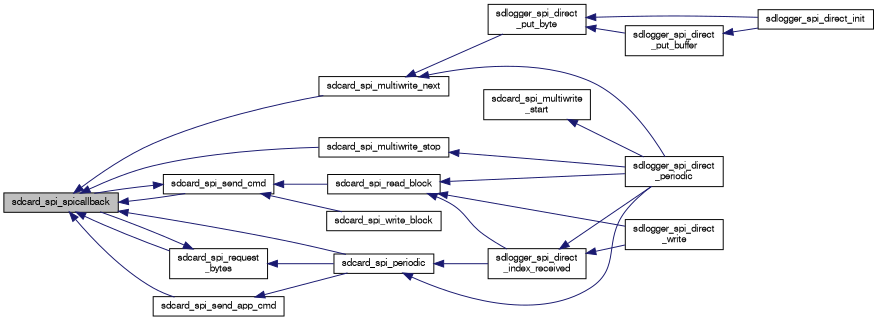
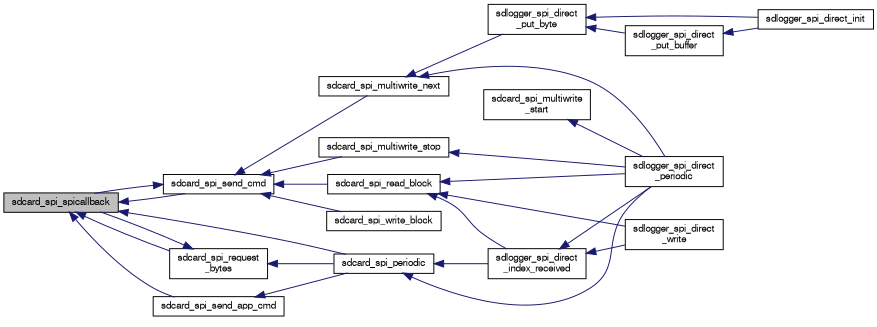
(197, 127) -> (305, 133)
(202, 157) -> (306, 165)
